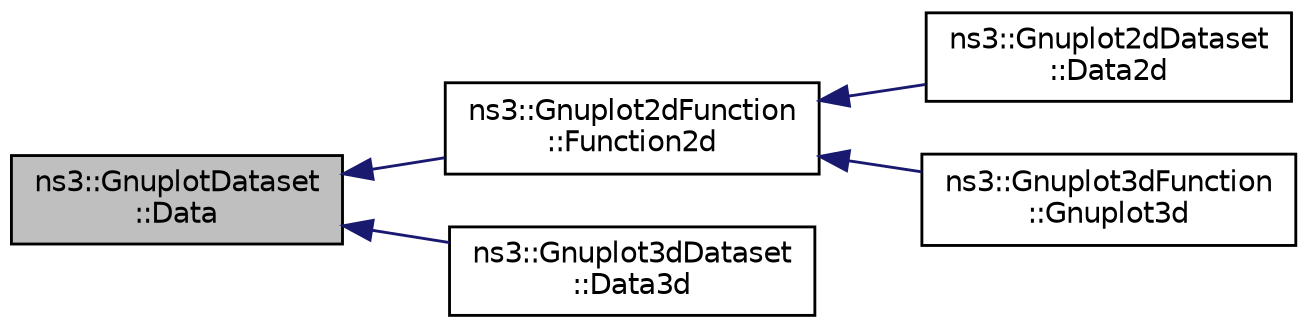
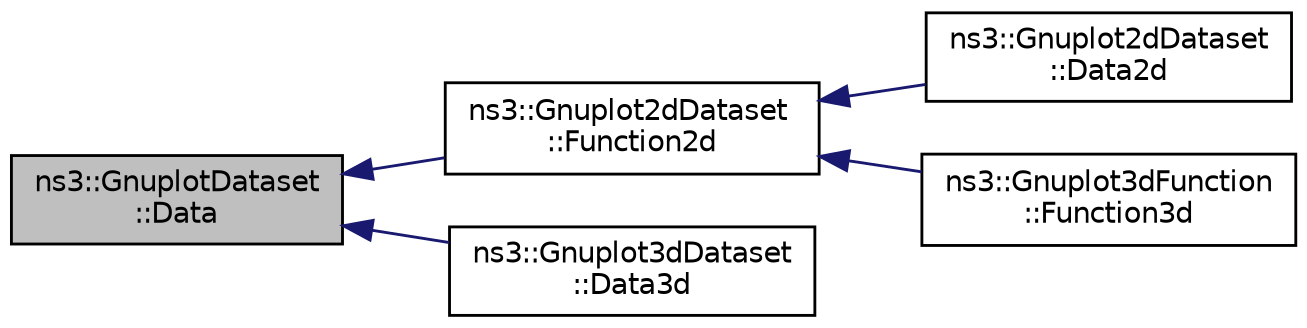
(632, 128) -> (632, 128)
(1109, 200) -> (1109, 200)
